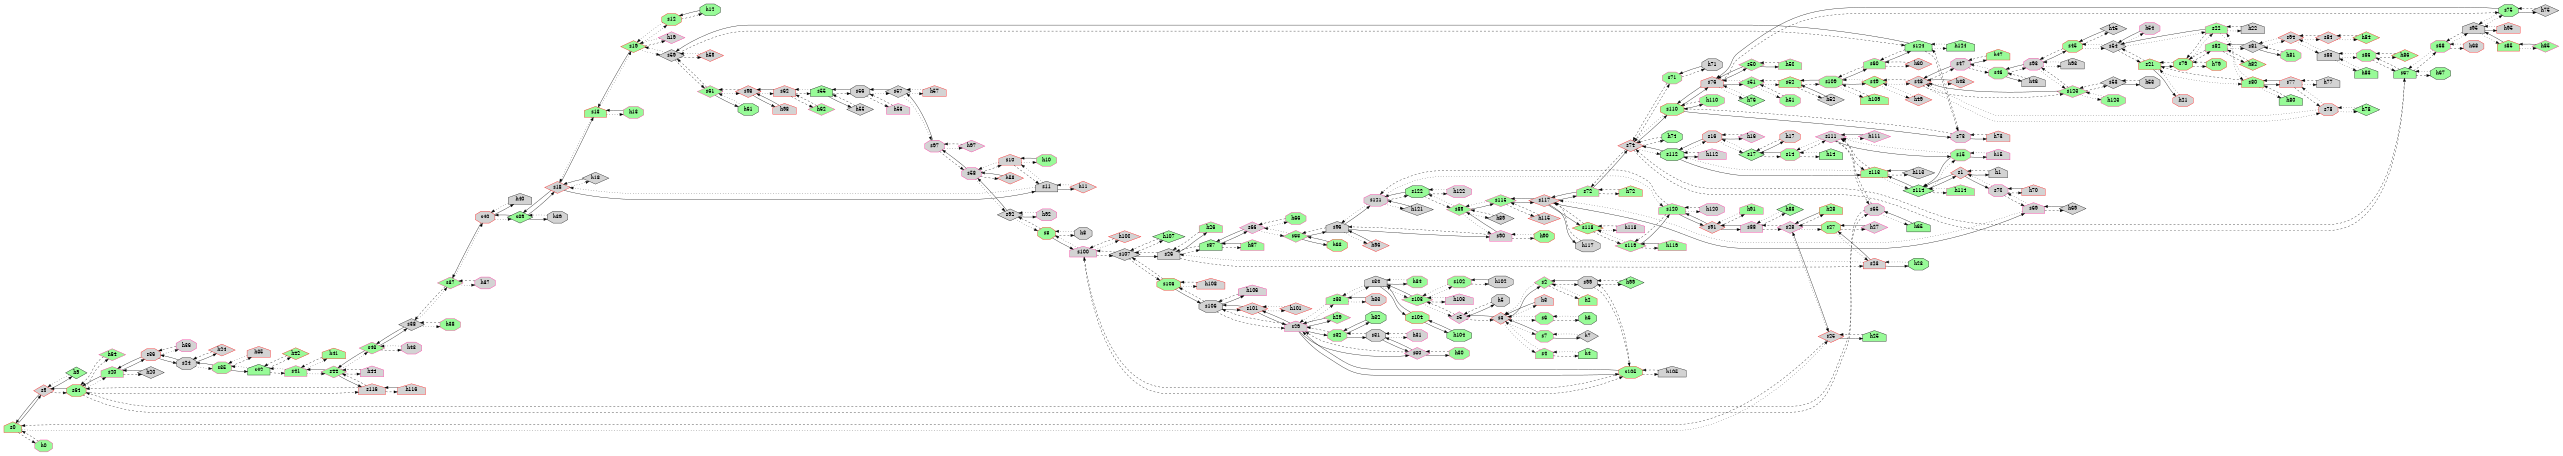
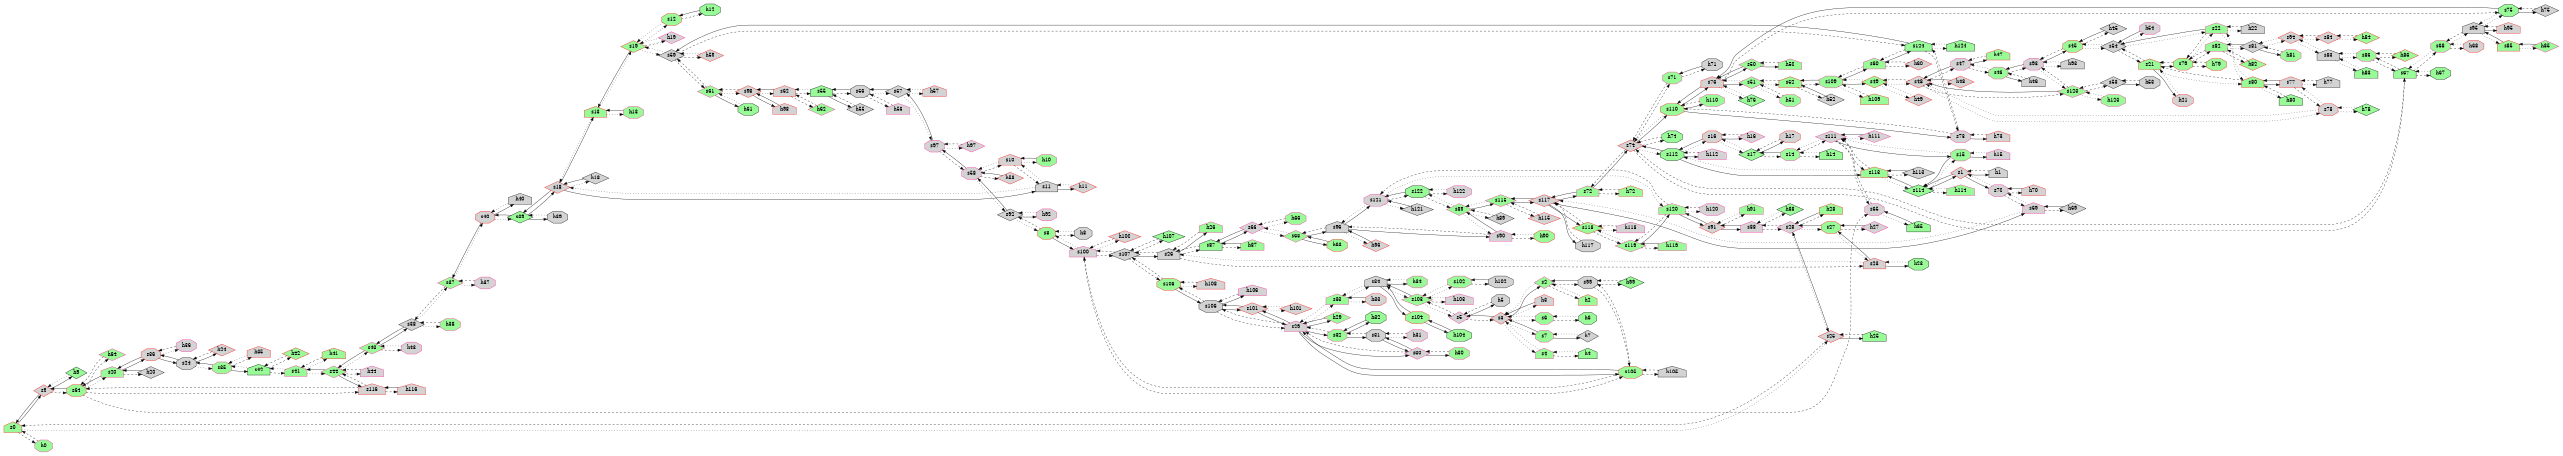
(2493, 26) -> (2493, 26)
(1054, 406) -> none
